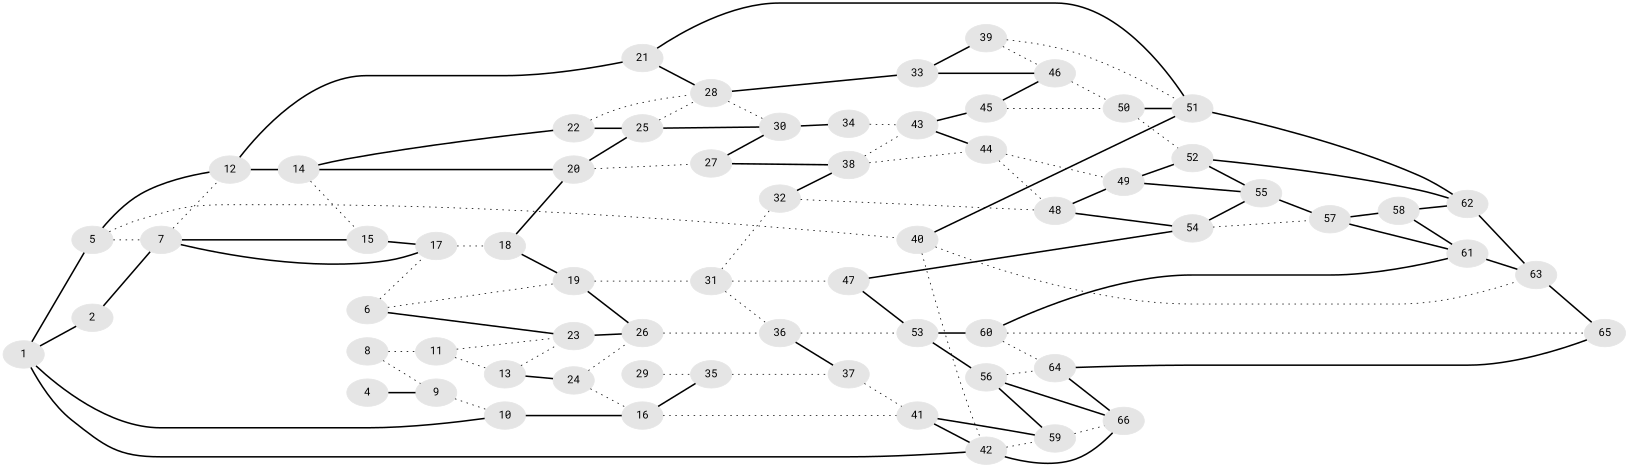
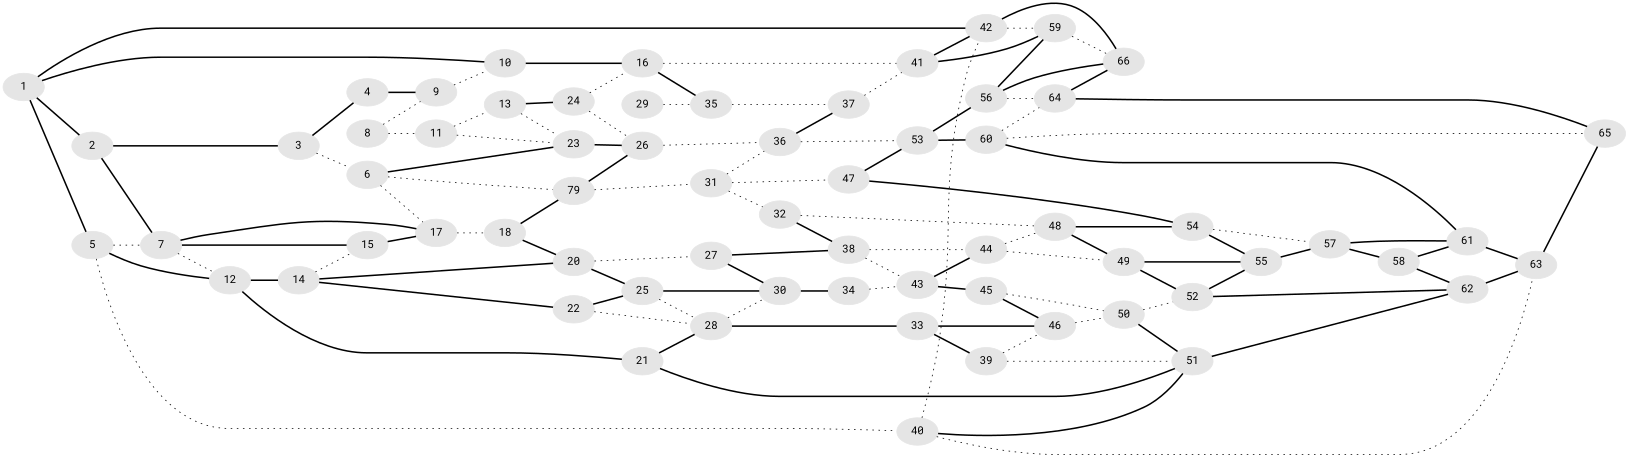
none -> (299, 146)
(574, 281) -> (574, 191)
